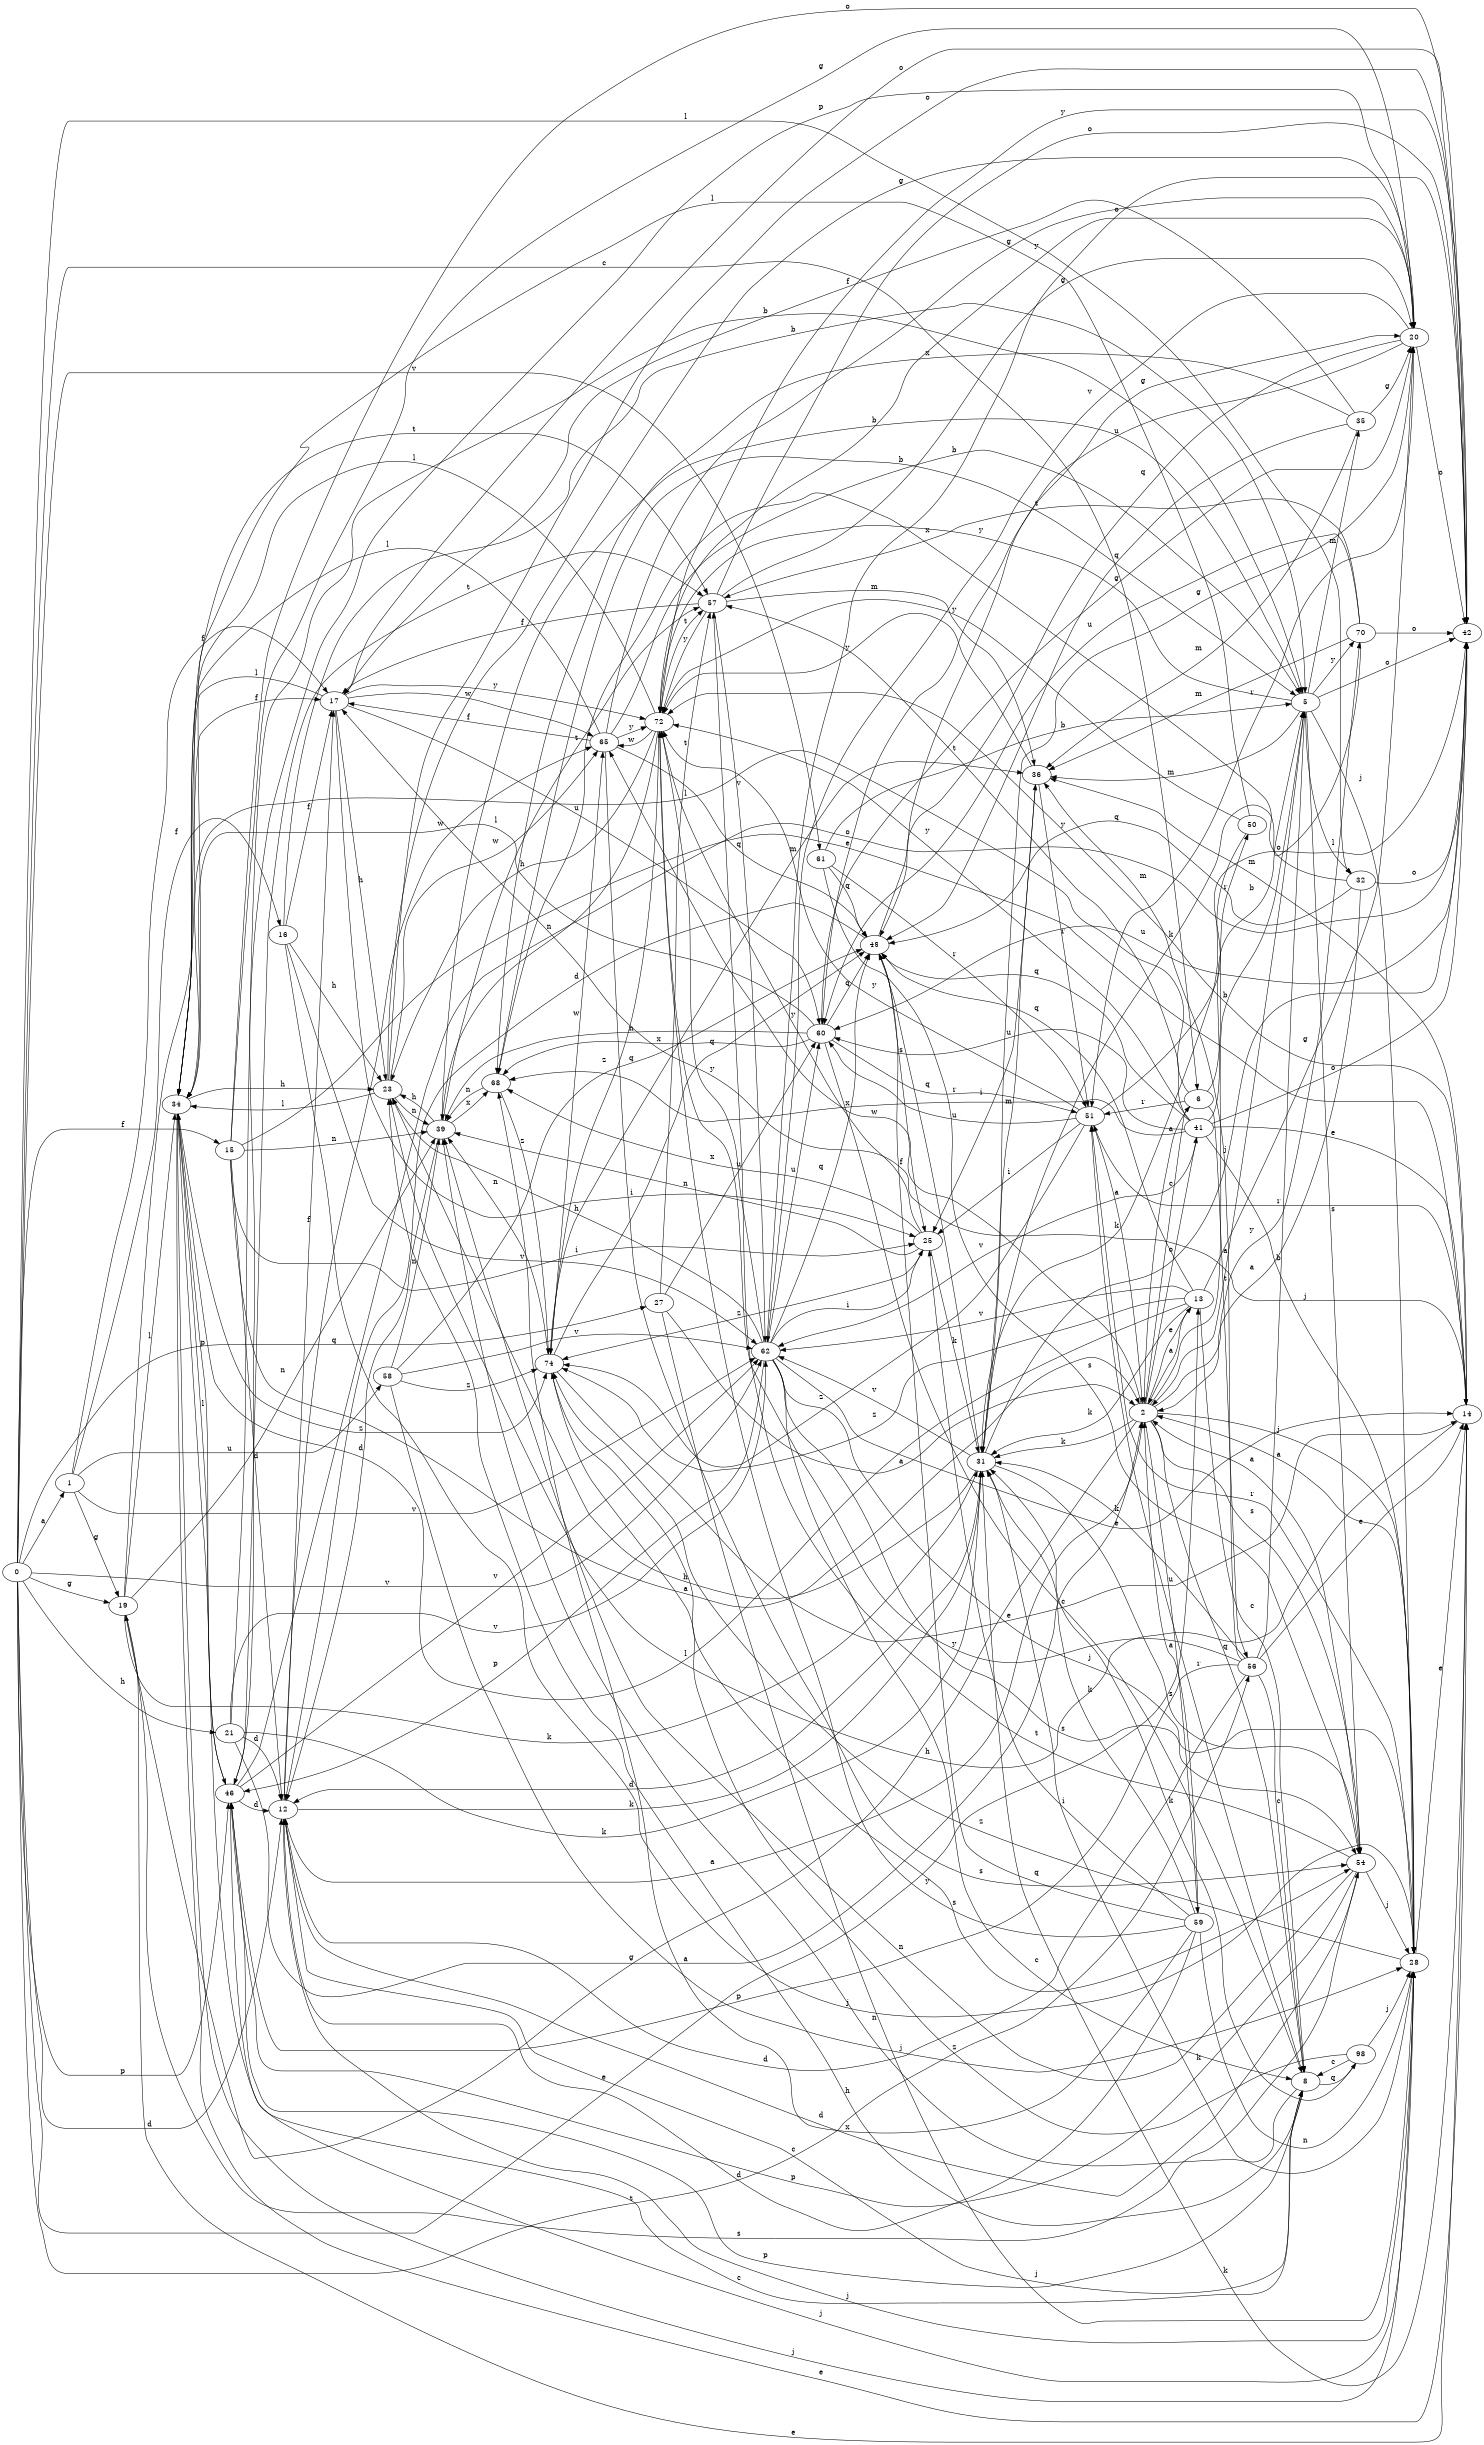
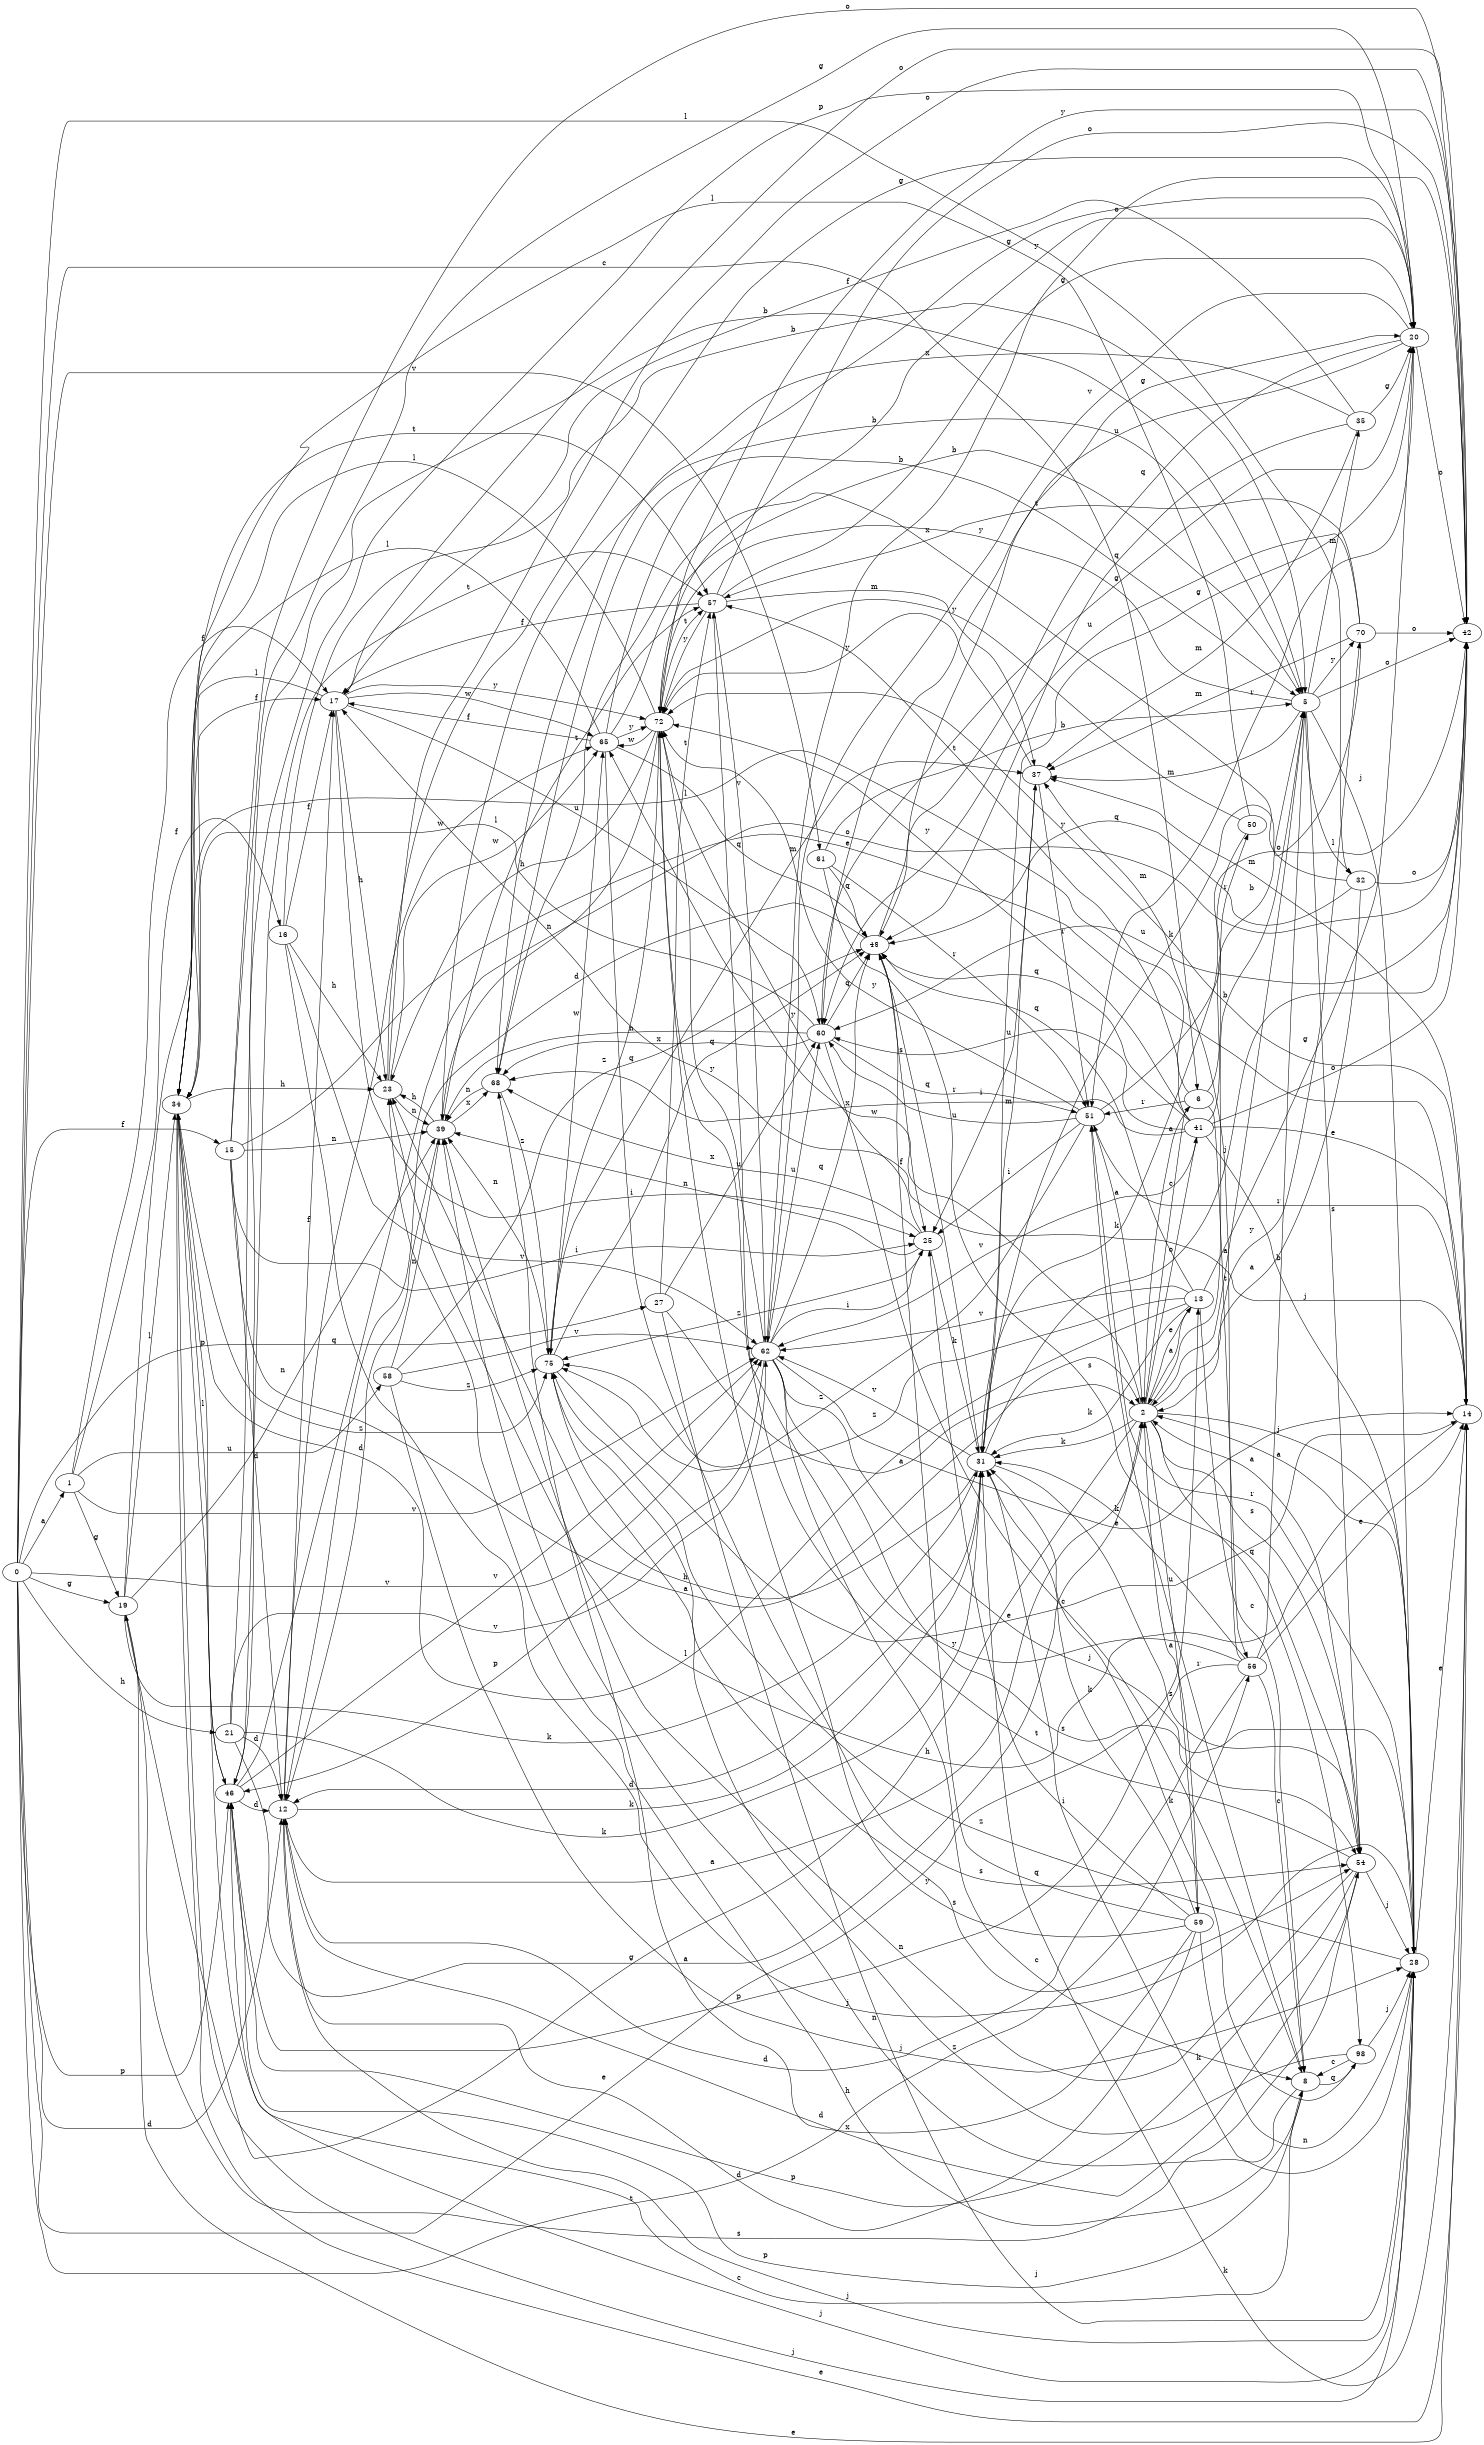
(1037, 775) -> (1037, 775)
(286, 1109) -> none
(583, 1217) -> none
(549, 1364) -> (549, 1364)
(1253, 1737) -> (1305, 1711)
(800, 2160) -> none
